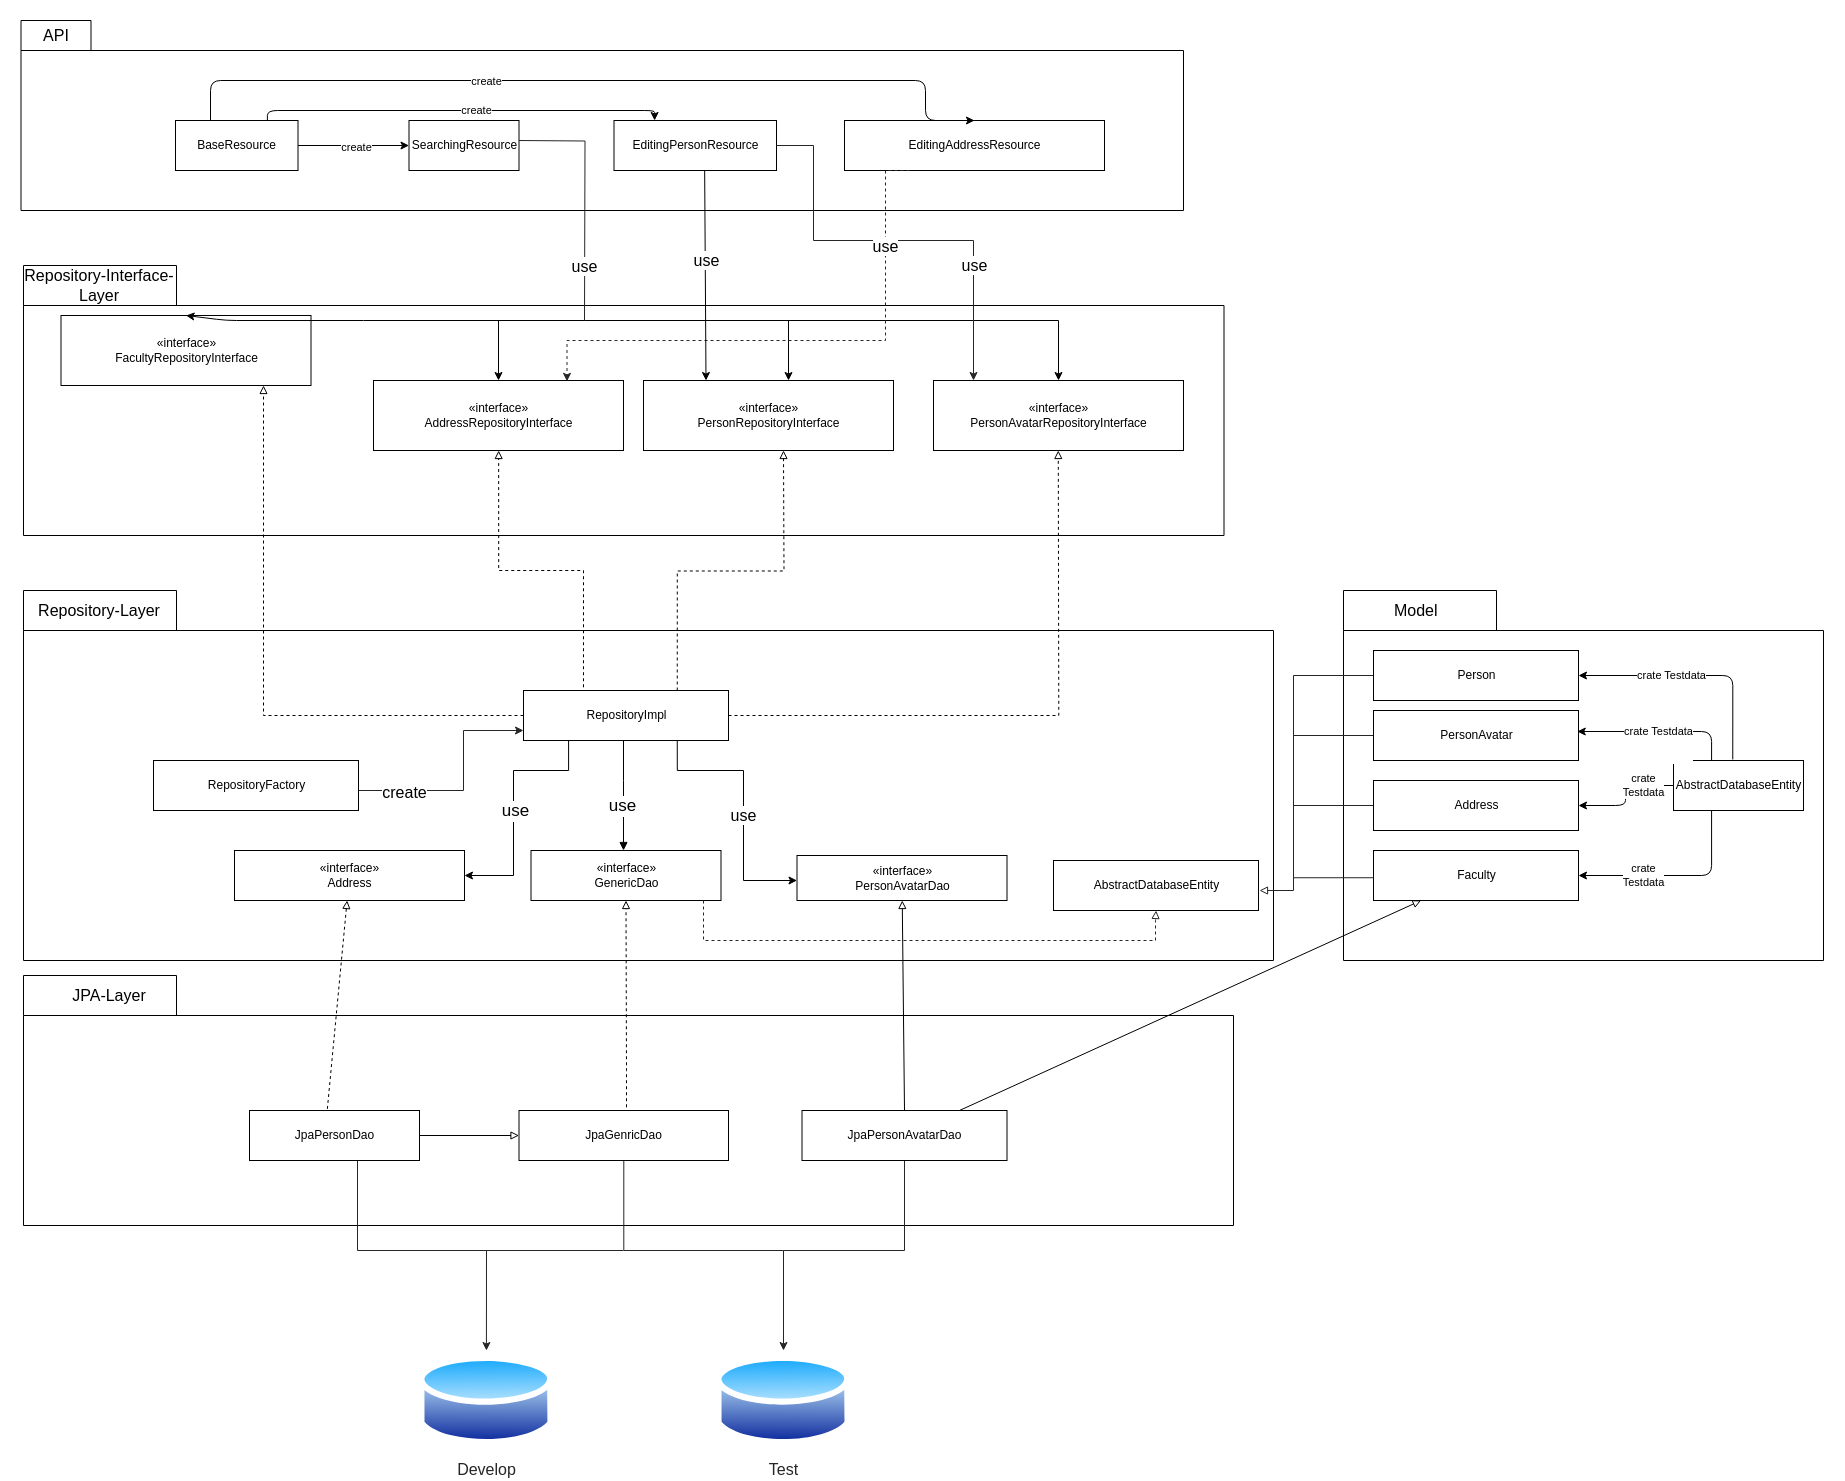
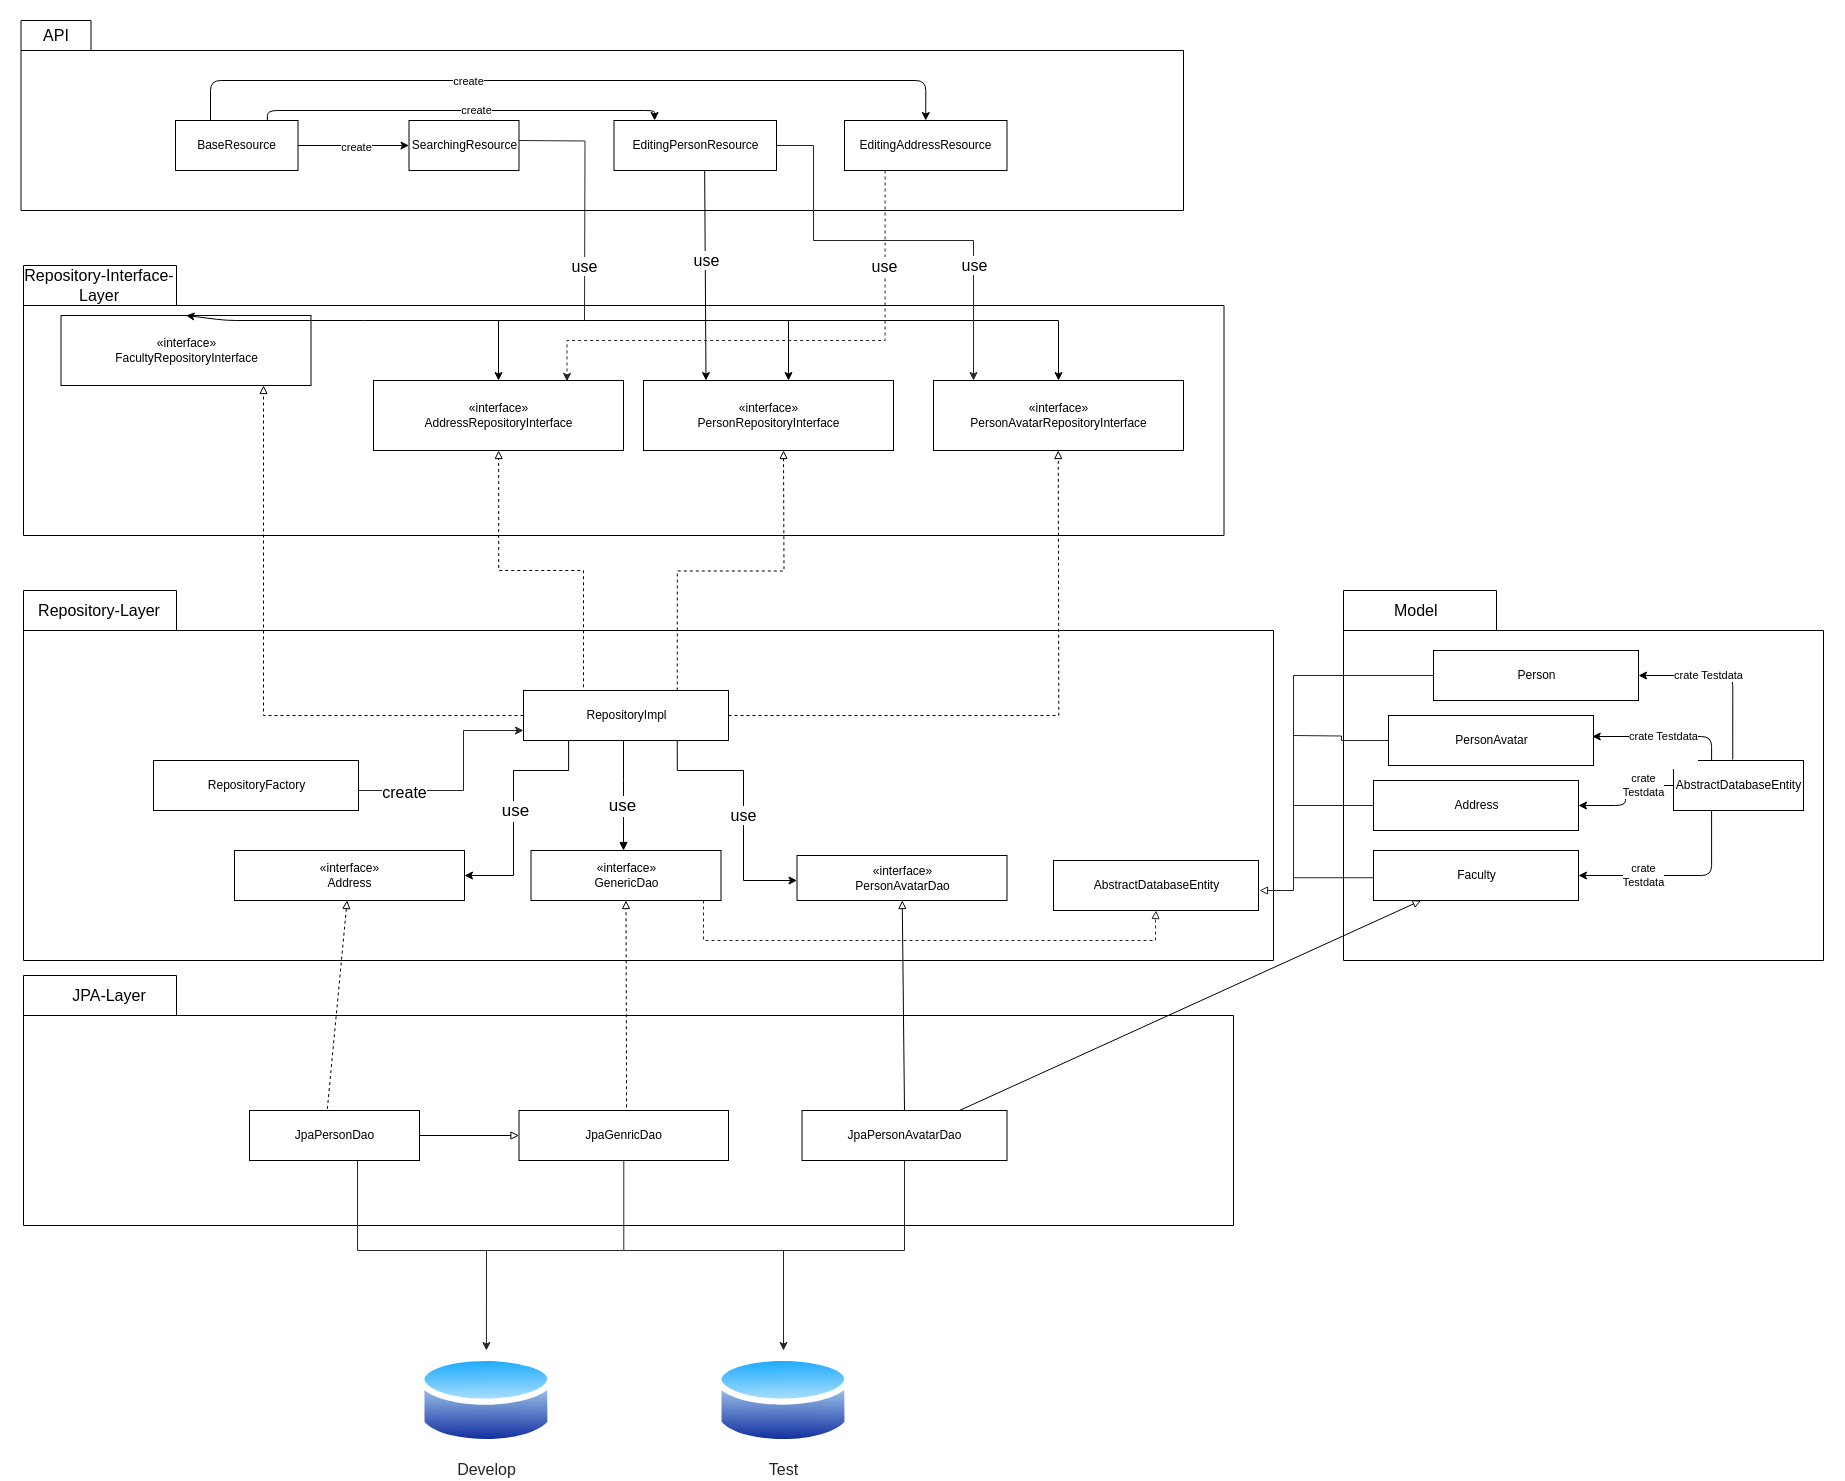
(975, 146) -> (926, 146)
(1476, 676) -> (1536, 676)
(1476, 736) -> (1491, 741)
